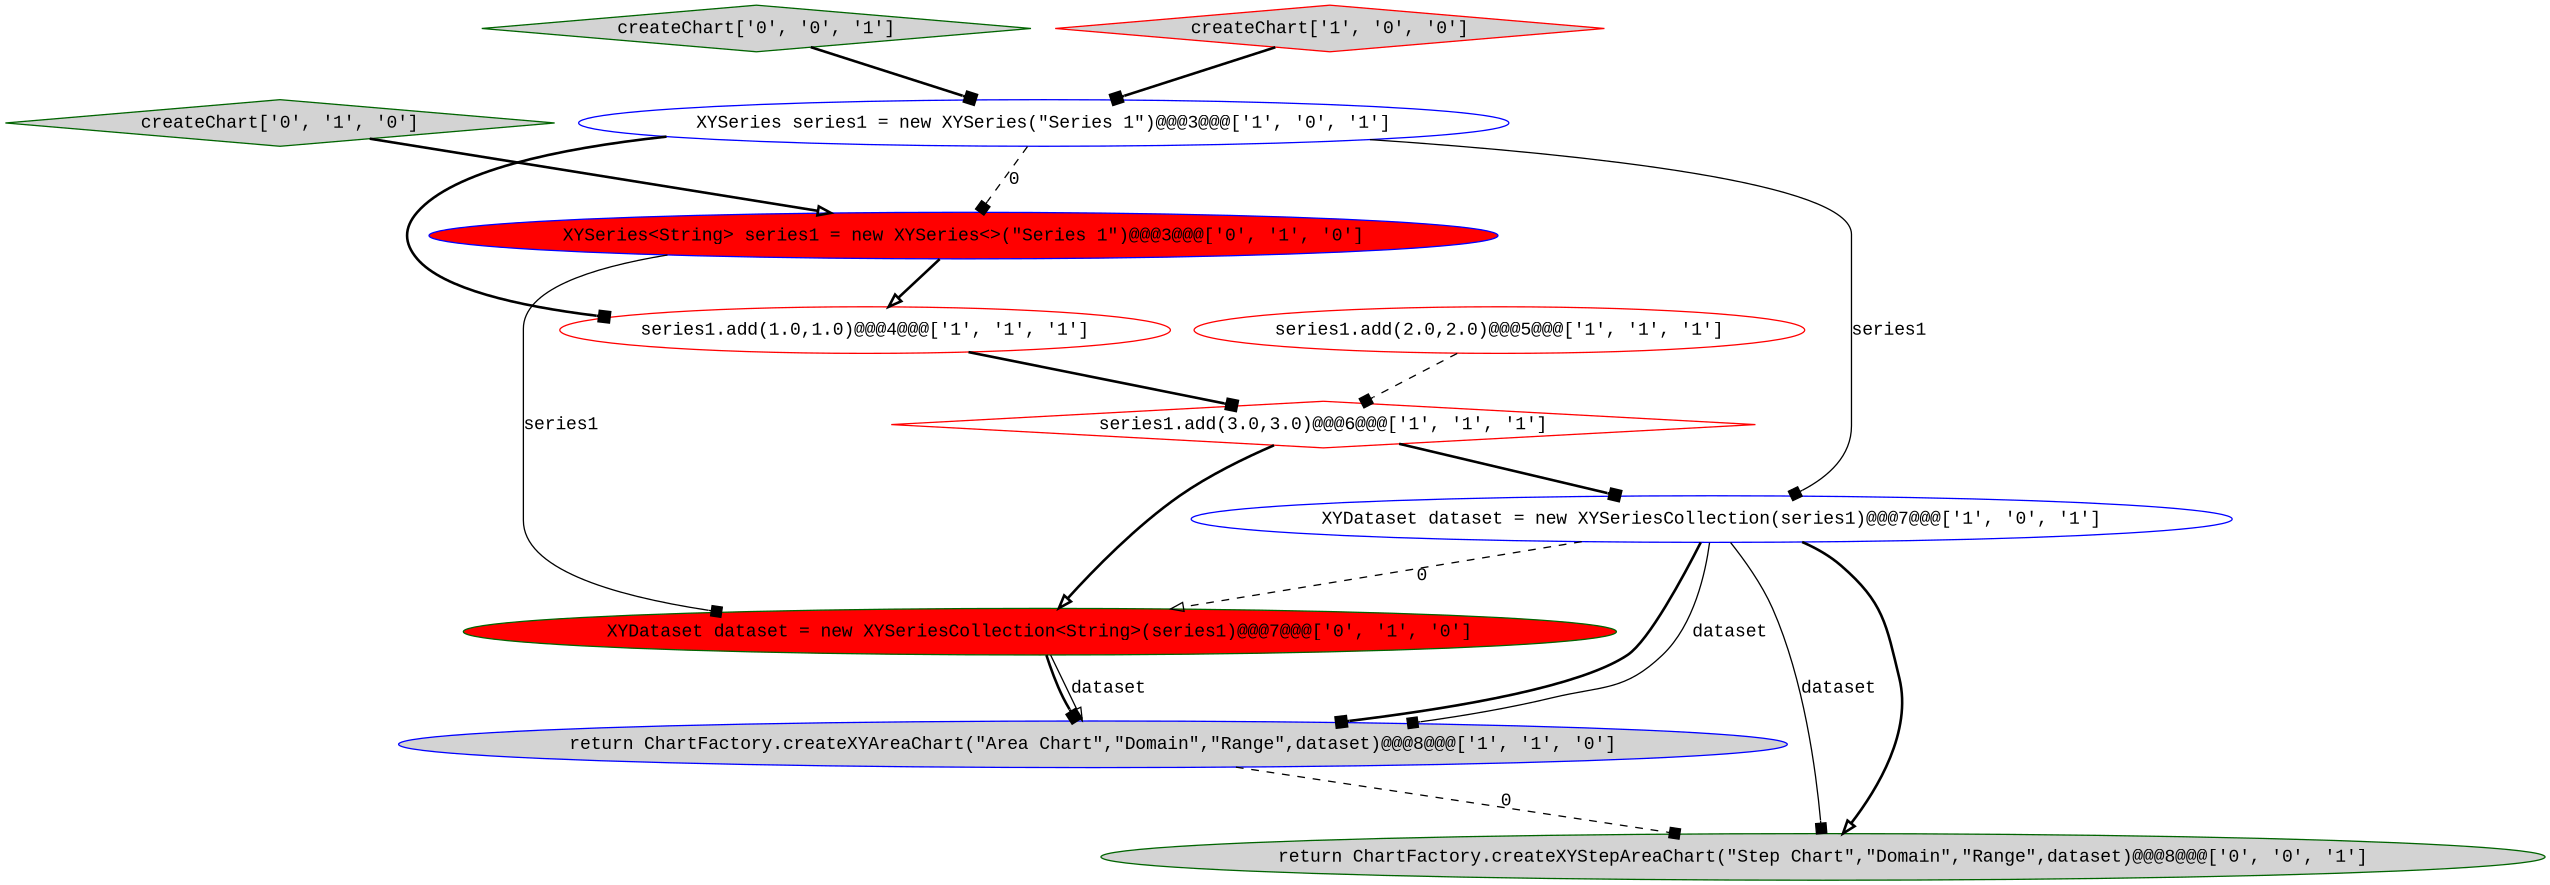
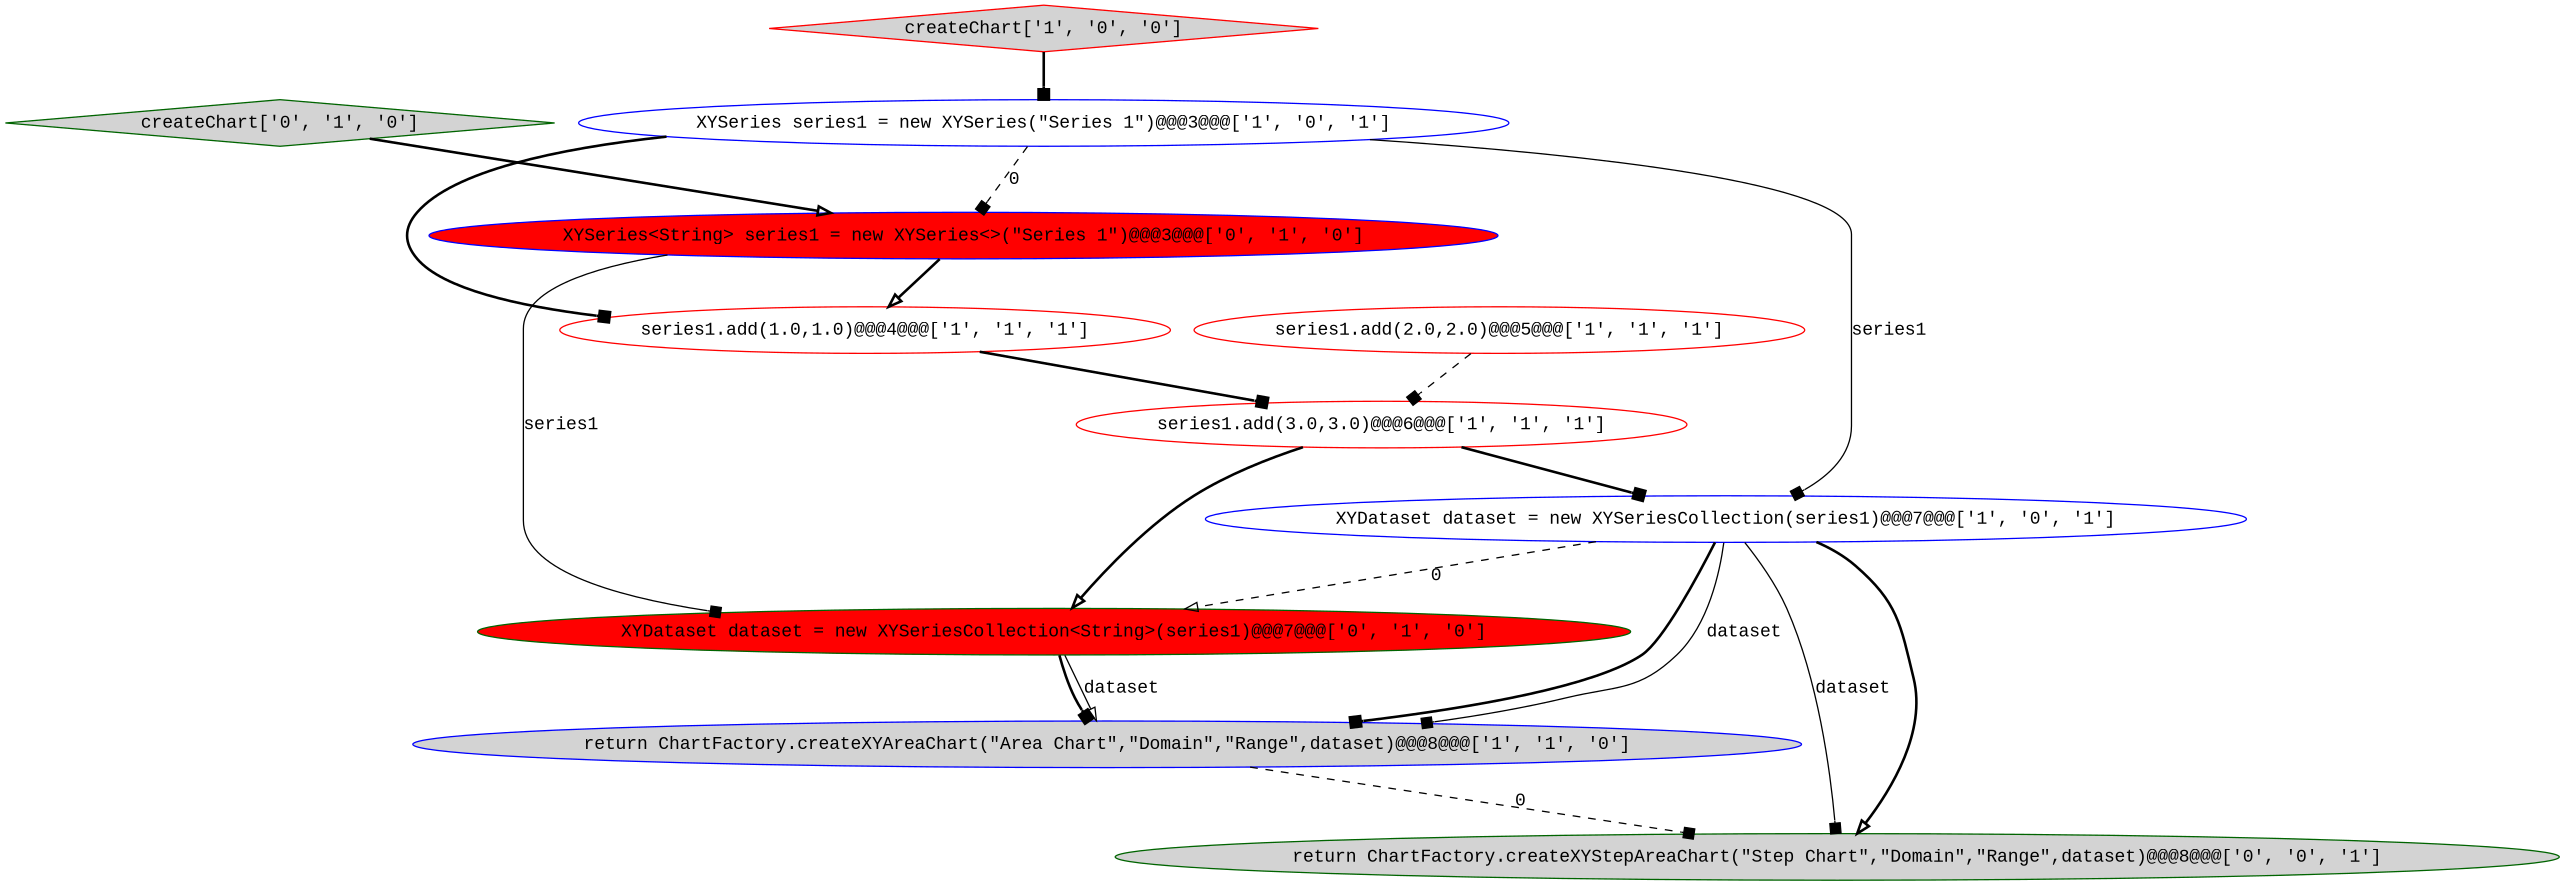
(756, 28) -> none
(1323, 425) -> (1382, 425)
